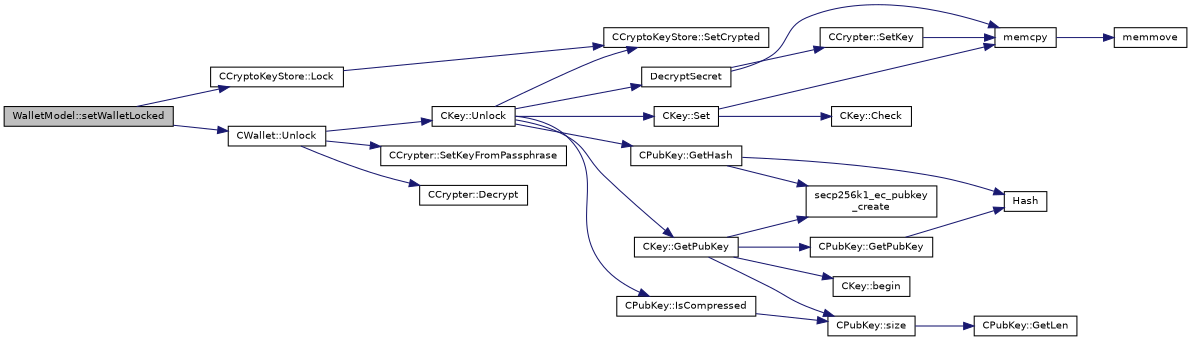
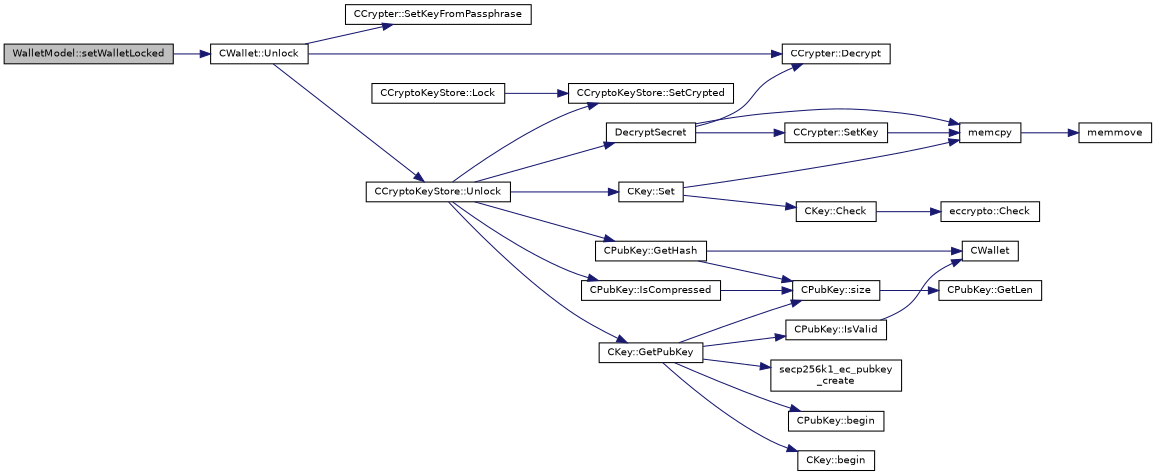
(178, 98) -> none
none -> (747, 102)
(474, 116) -> (438, 192)
(762, 175) -> (740, 270)
(1026, 201) -> (990, 251)
none -> (990, 212)
(872, 247) -> (836, 330)
none -> (836, 421)
